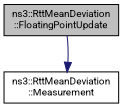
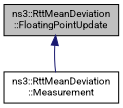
(68, 49) -> (55, 59)
